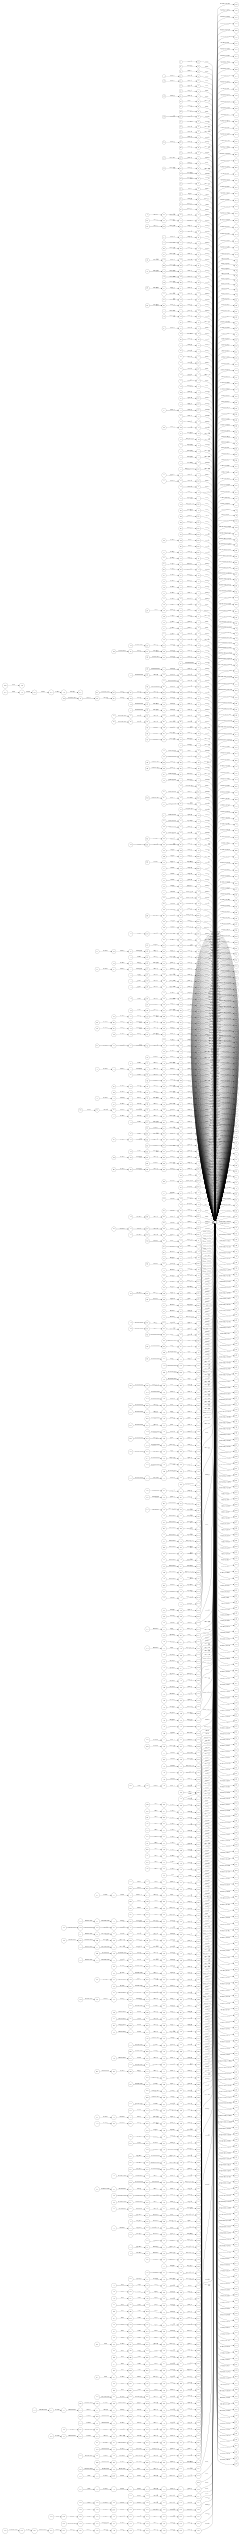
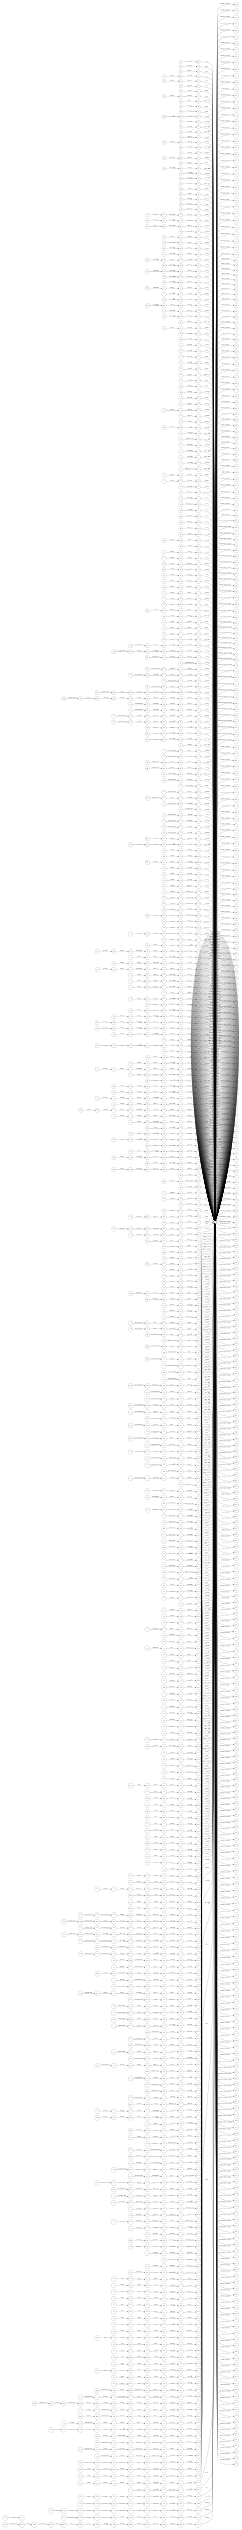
(189, 1796) -> (172, 1792)
none -> (181, 2476)
